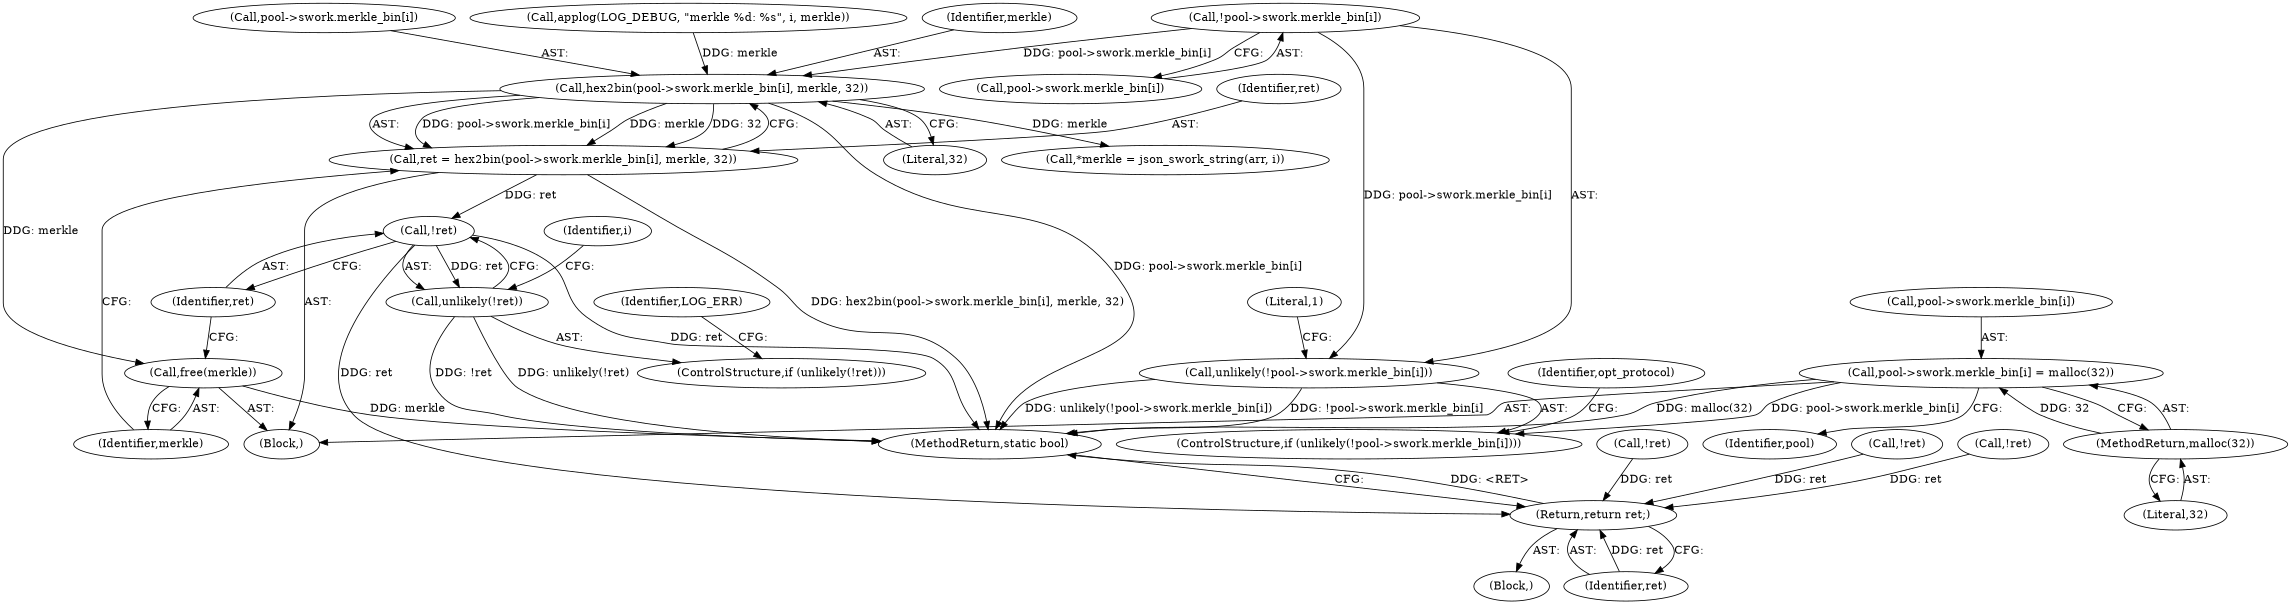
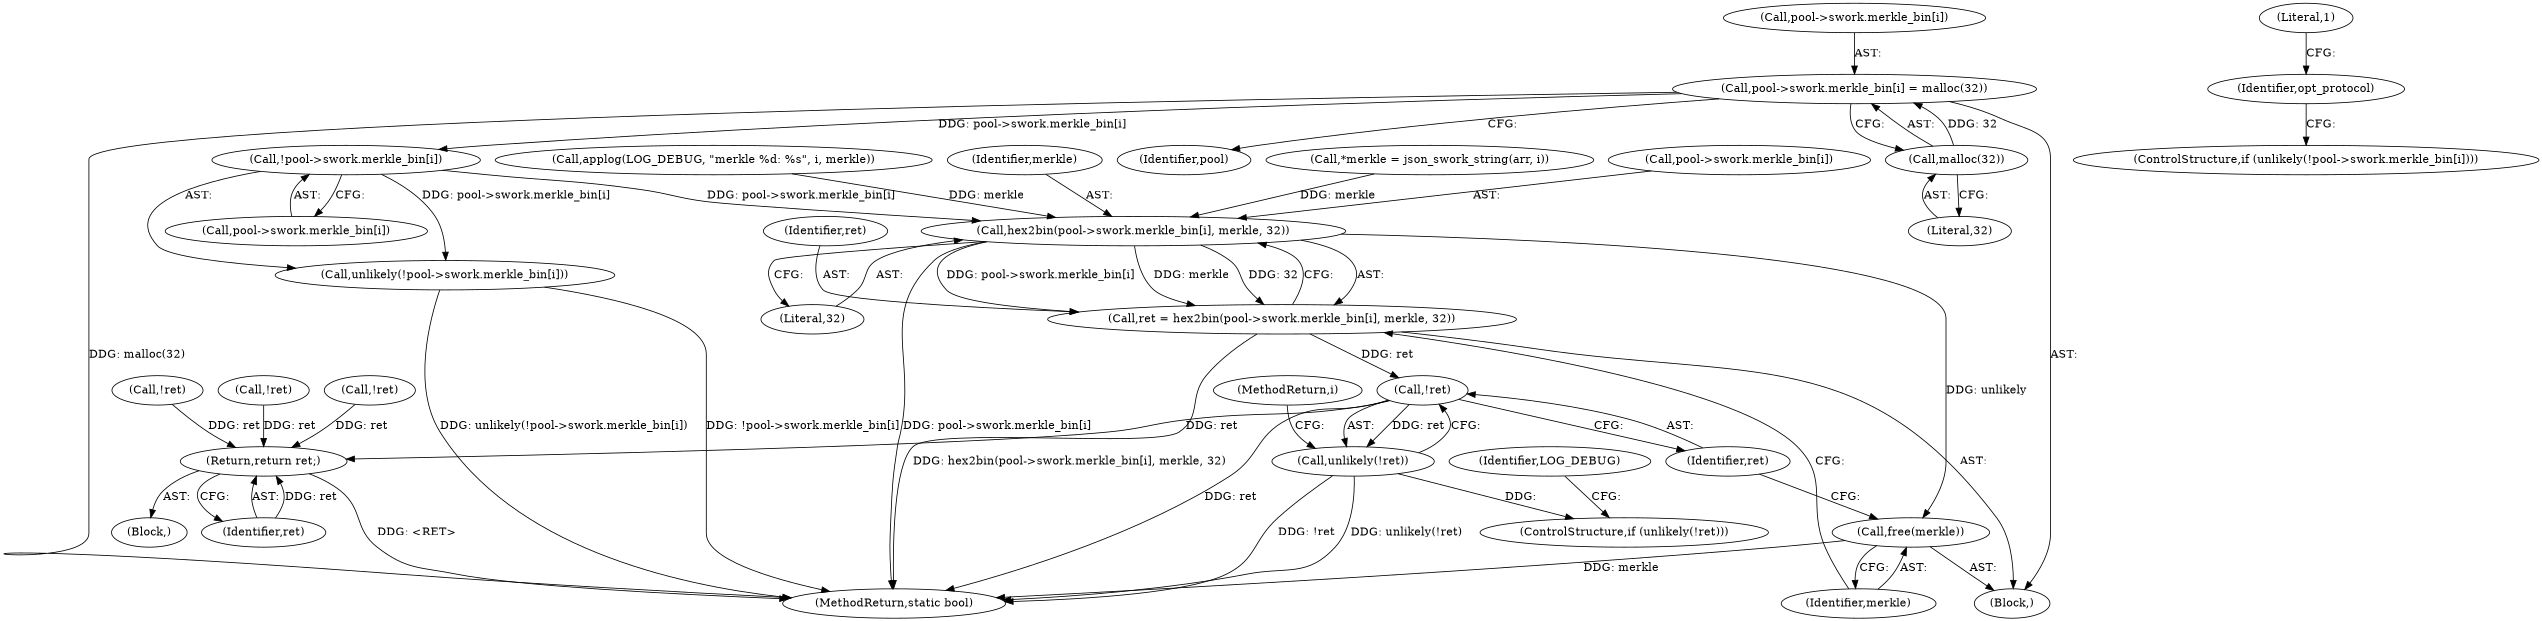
(967, 119) -> (1286, 194)
(41, 231) -> (1987, 390)
(598, 231) -> (1288, 390)
(682, 302) -> (1550, 461)
(1301, 334) -> (2306, 49)
(572, 338) -> (1523, 497)
(1514, 393) -> none
(1686, 423) -> (1064, 114)
(2176, 444) -> (1957, 160)
(1294, 480) -> none
